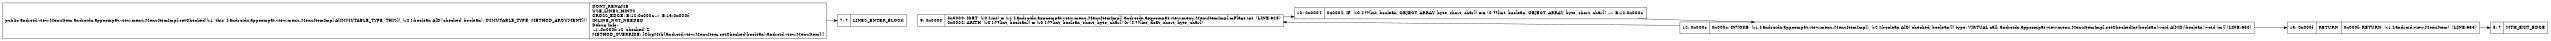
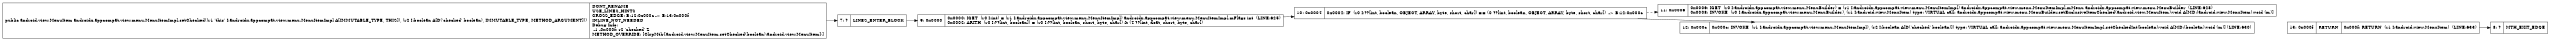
none -> (1967, 10)
(1483, 24) -> (911, 21)
(2269, 28) -> none
